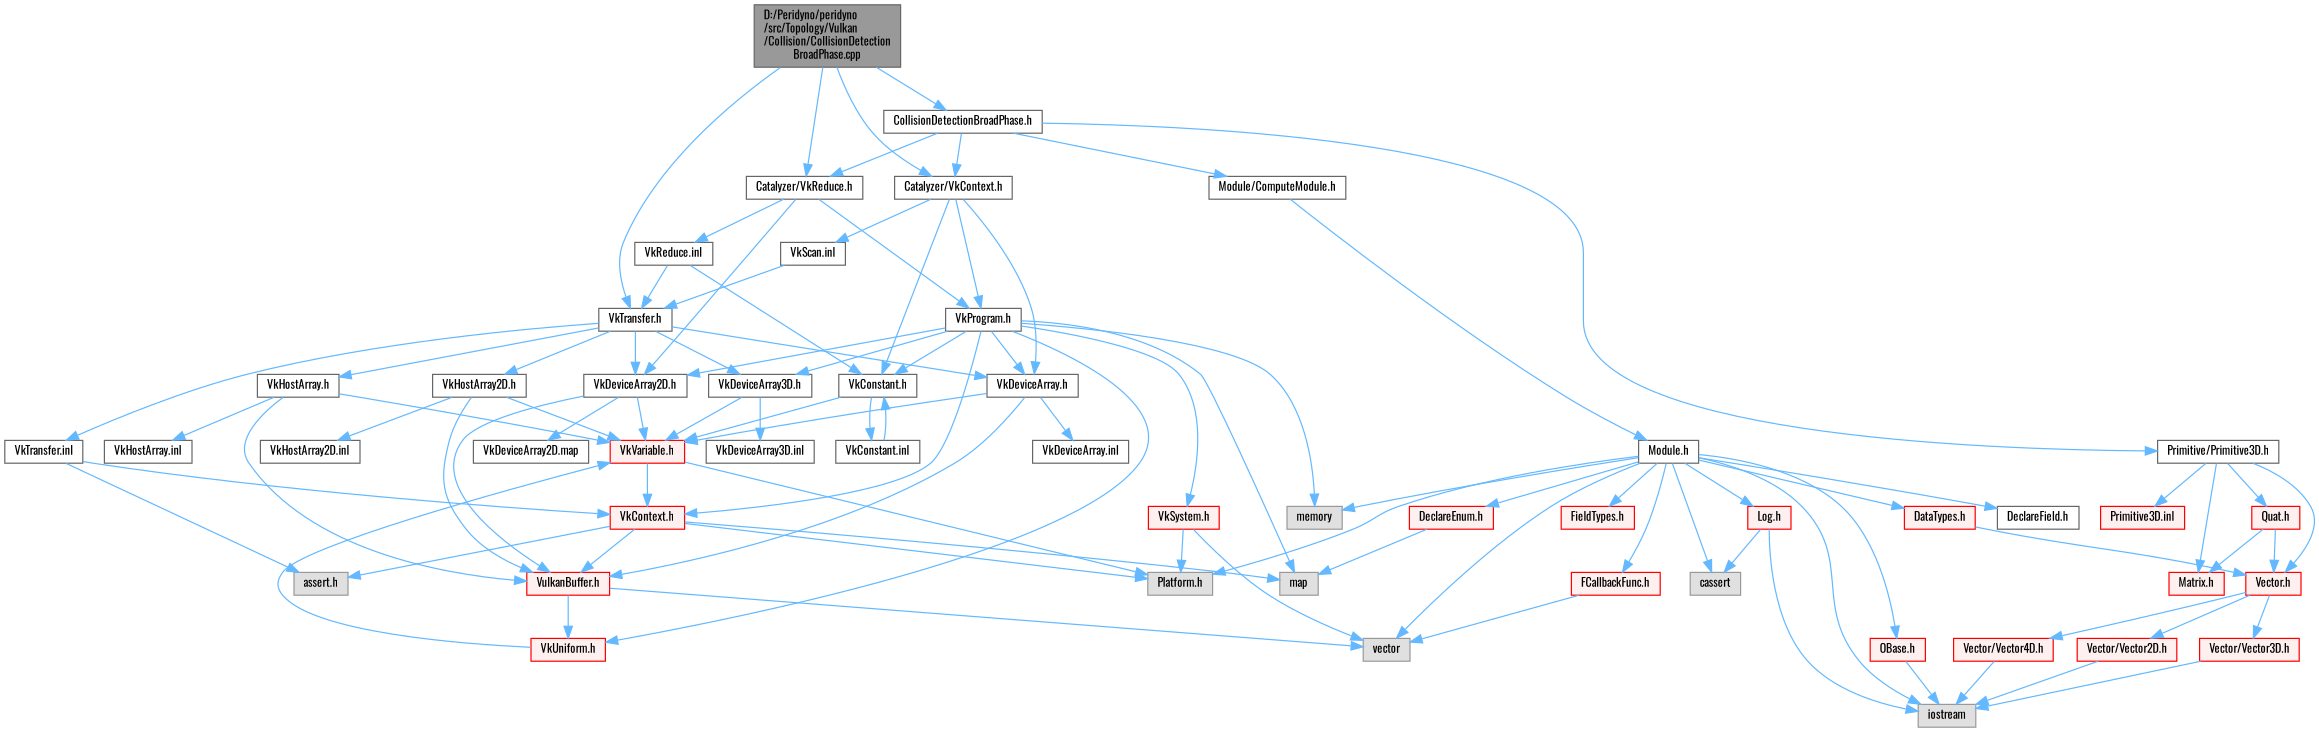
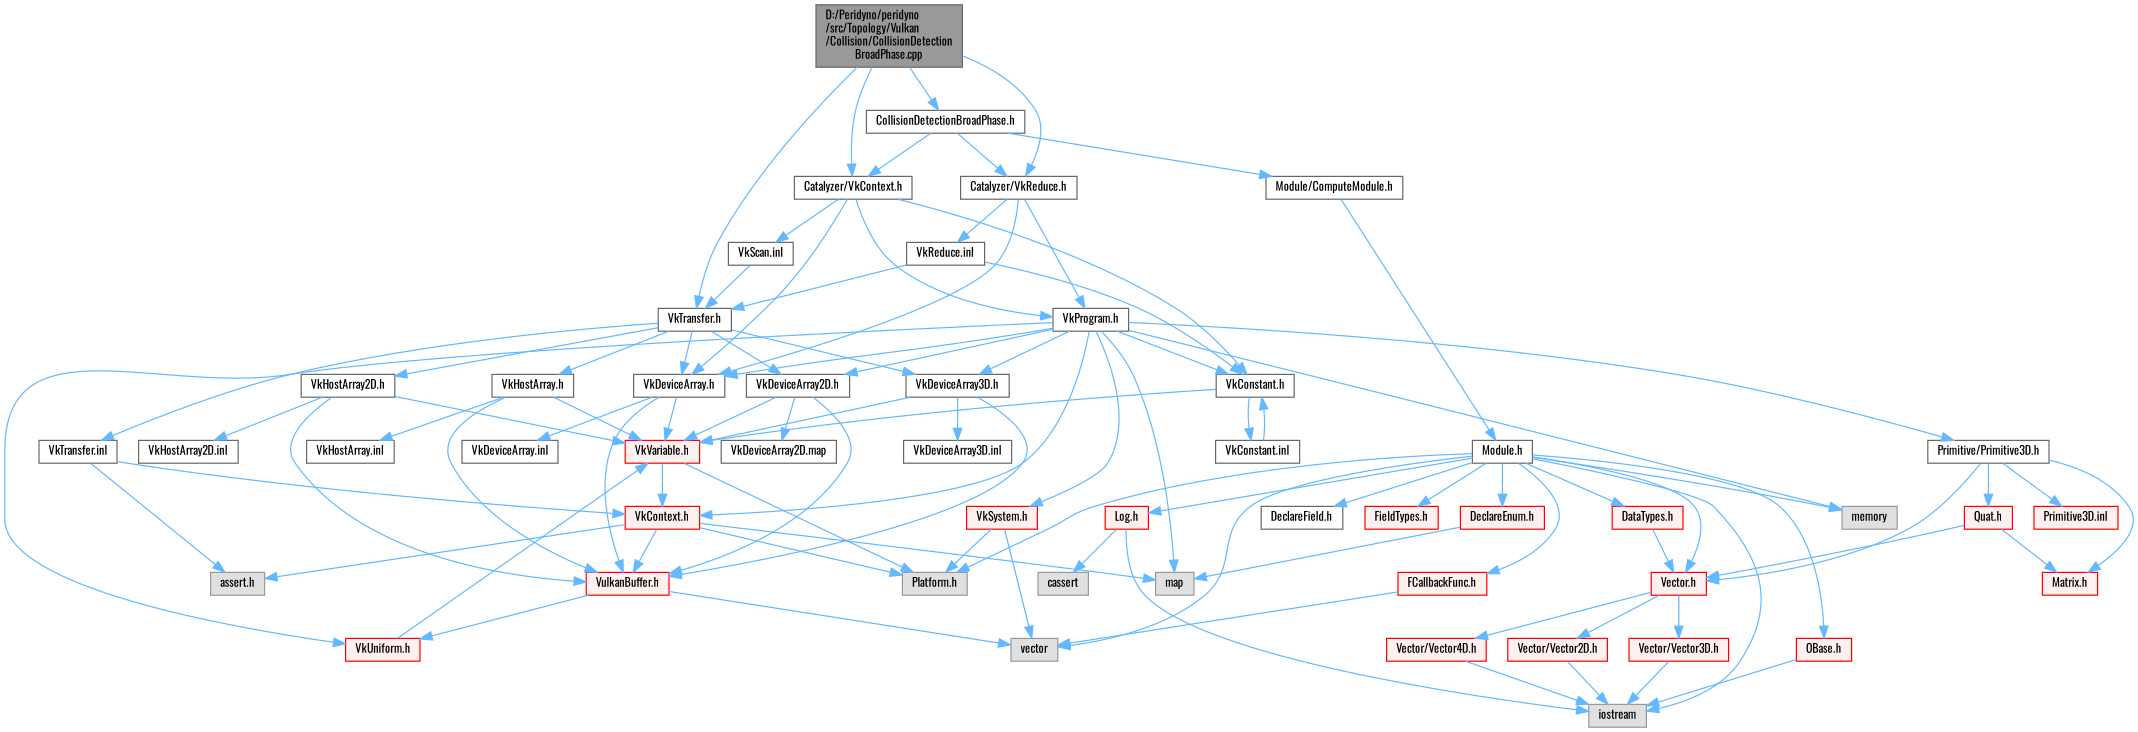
(731, 274) -> (901, 316)
(1583, 297) -> (1539, 355)
(1690, 512) -> (1695, 507)
none -> (902, 525)
